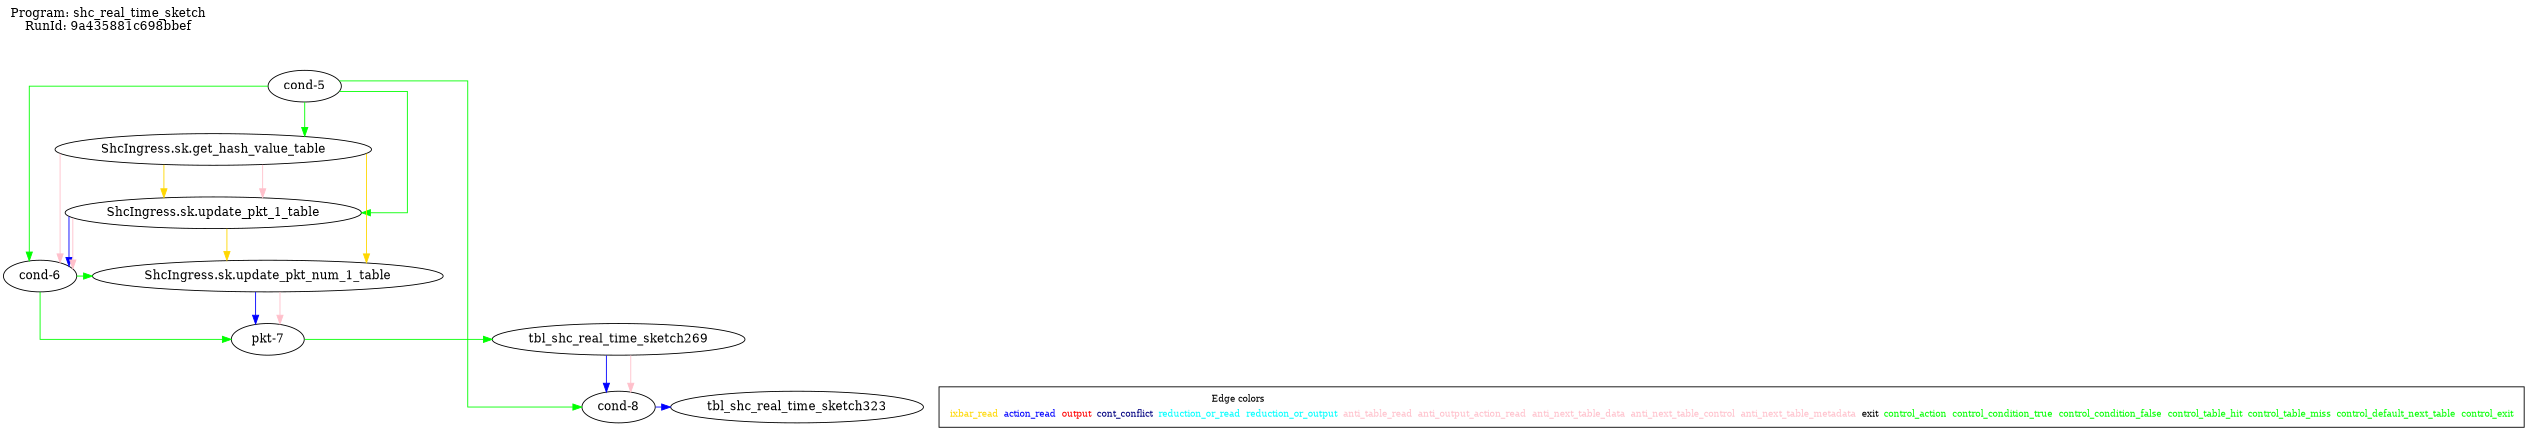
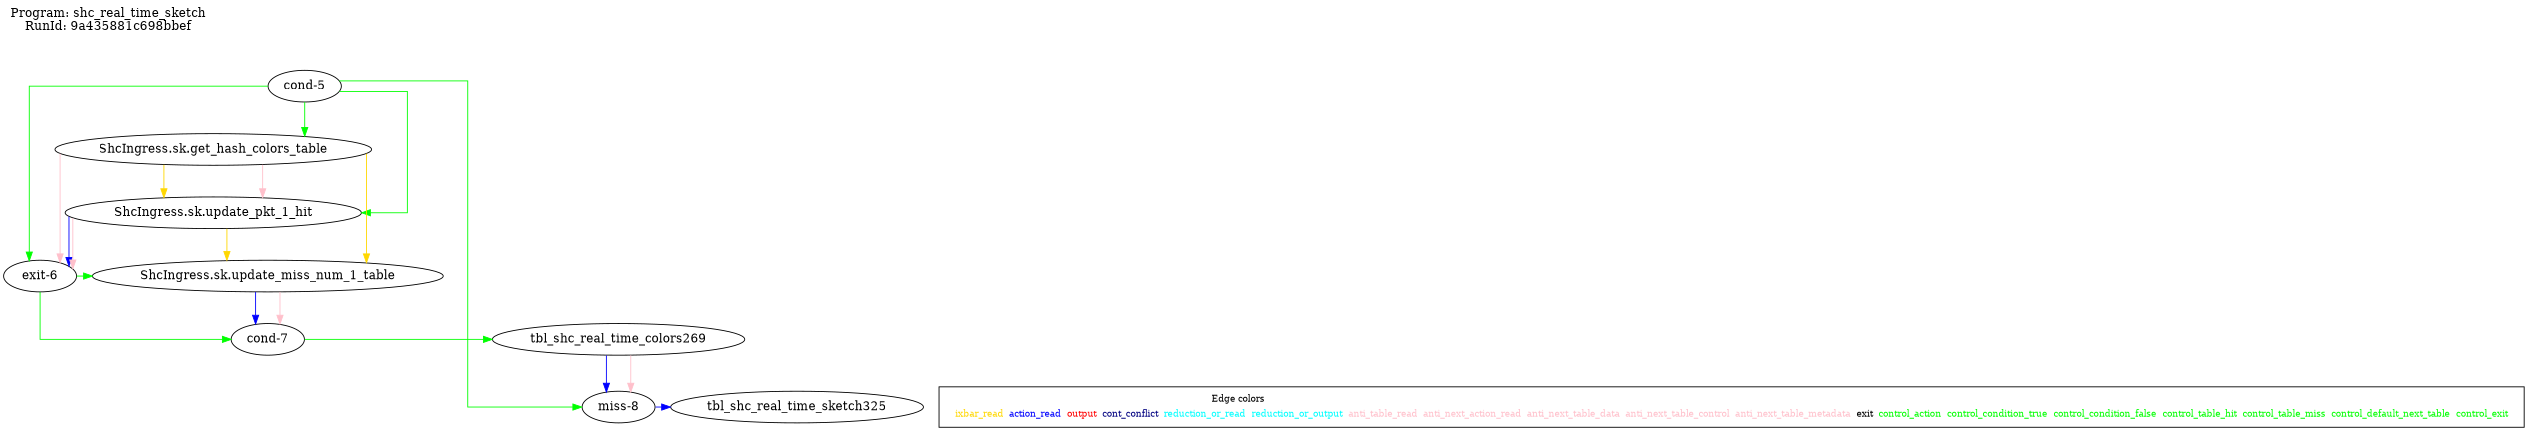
(213, 149) -> (213, 149)
(213, 213) -> (213, 213)
(40, 276) -> (40, 276)
(268, 276) -> (268, 276)
(268, 339) -> (268, 339)
(619, 339) -> (619, 339)
(619, 407) -> (619, 407)
(797, 407) -> (797, 407)
(1472, 414) -> (1472, 414)
